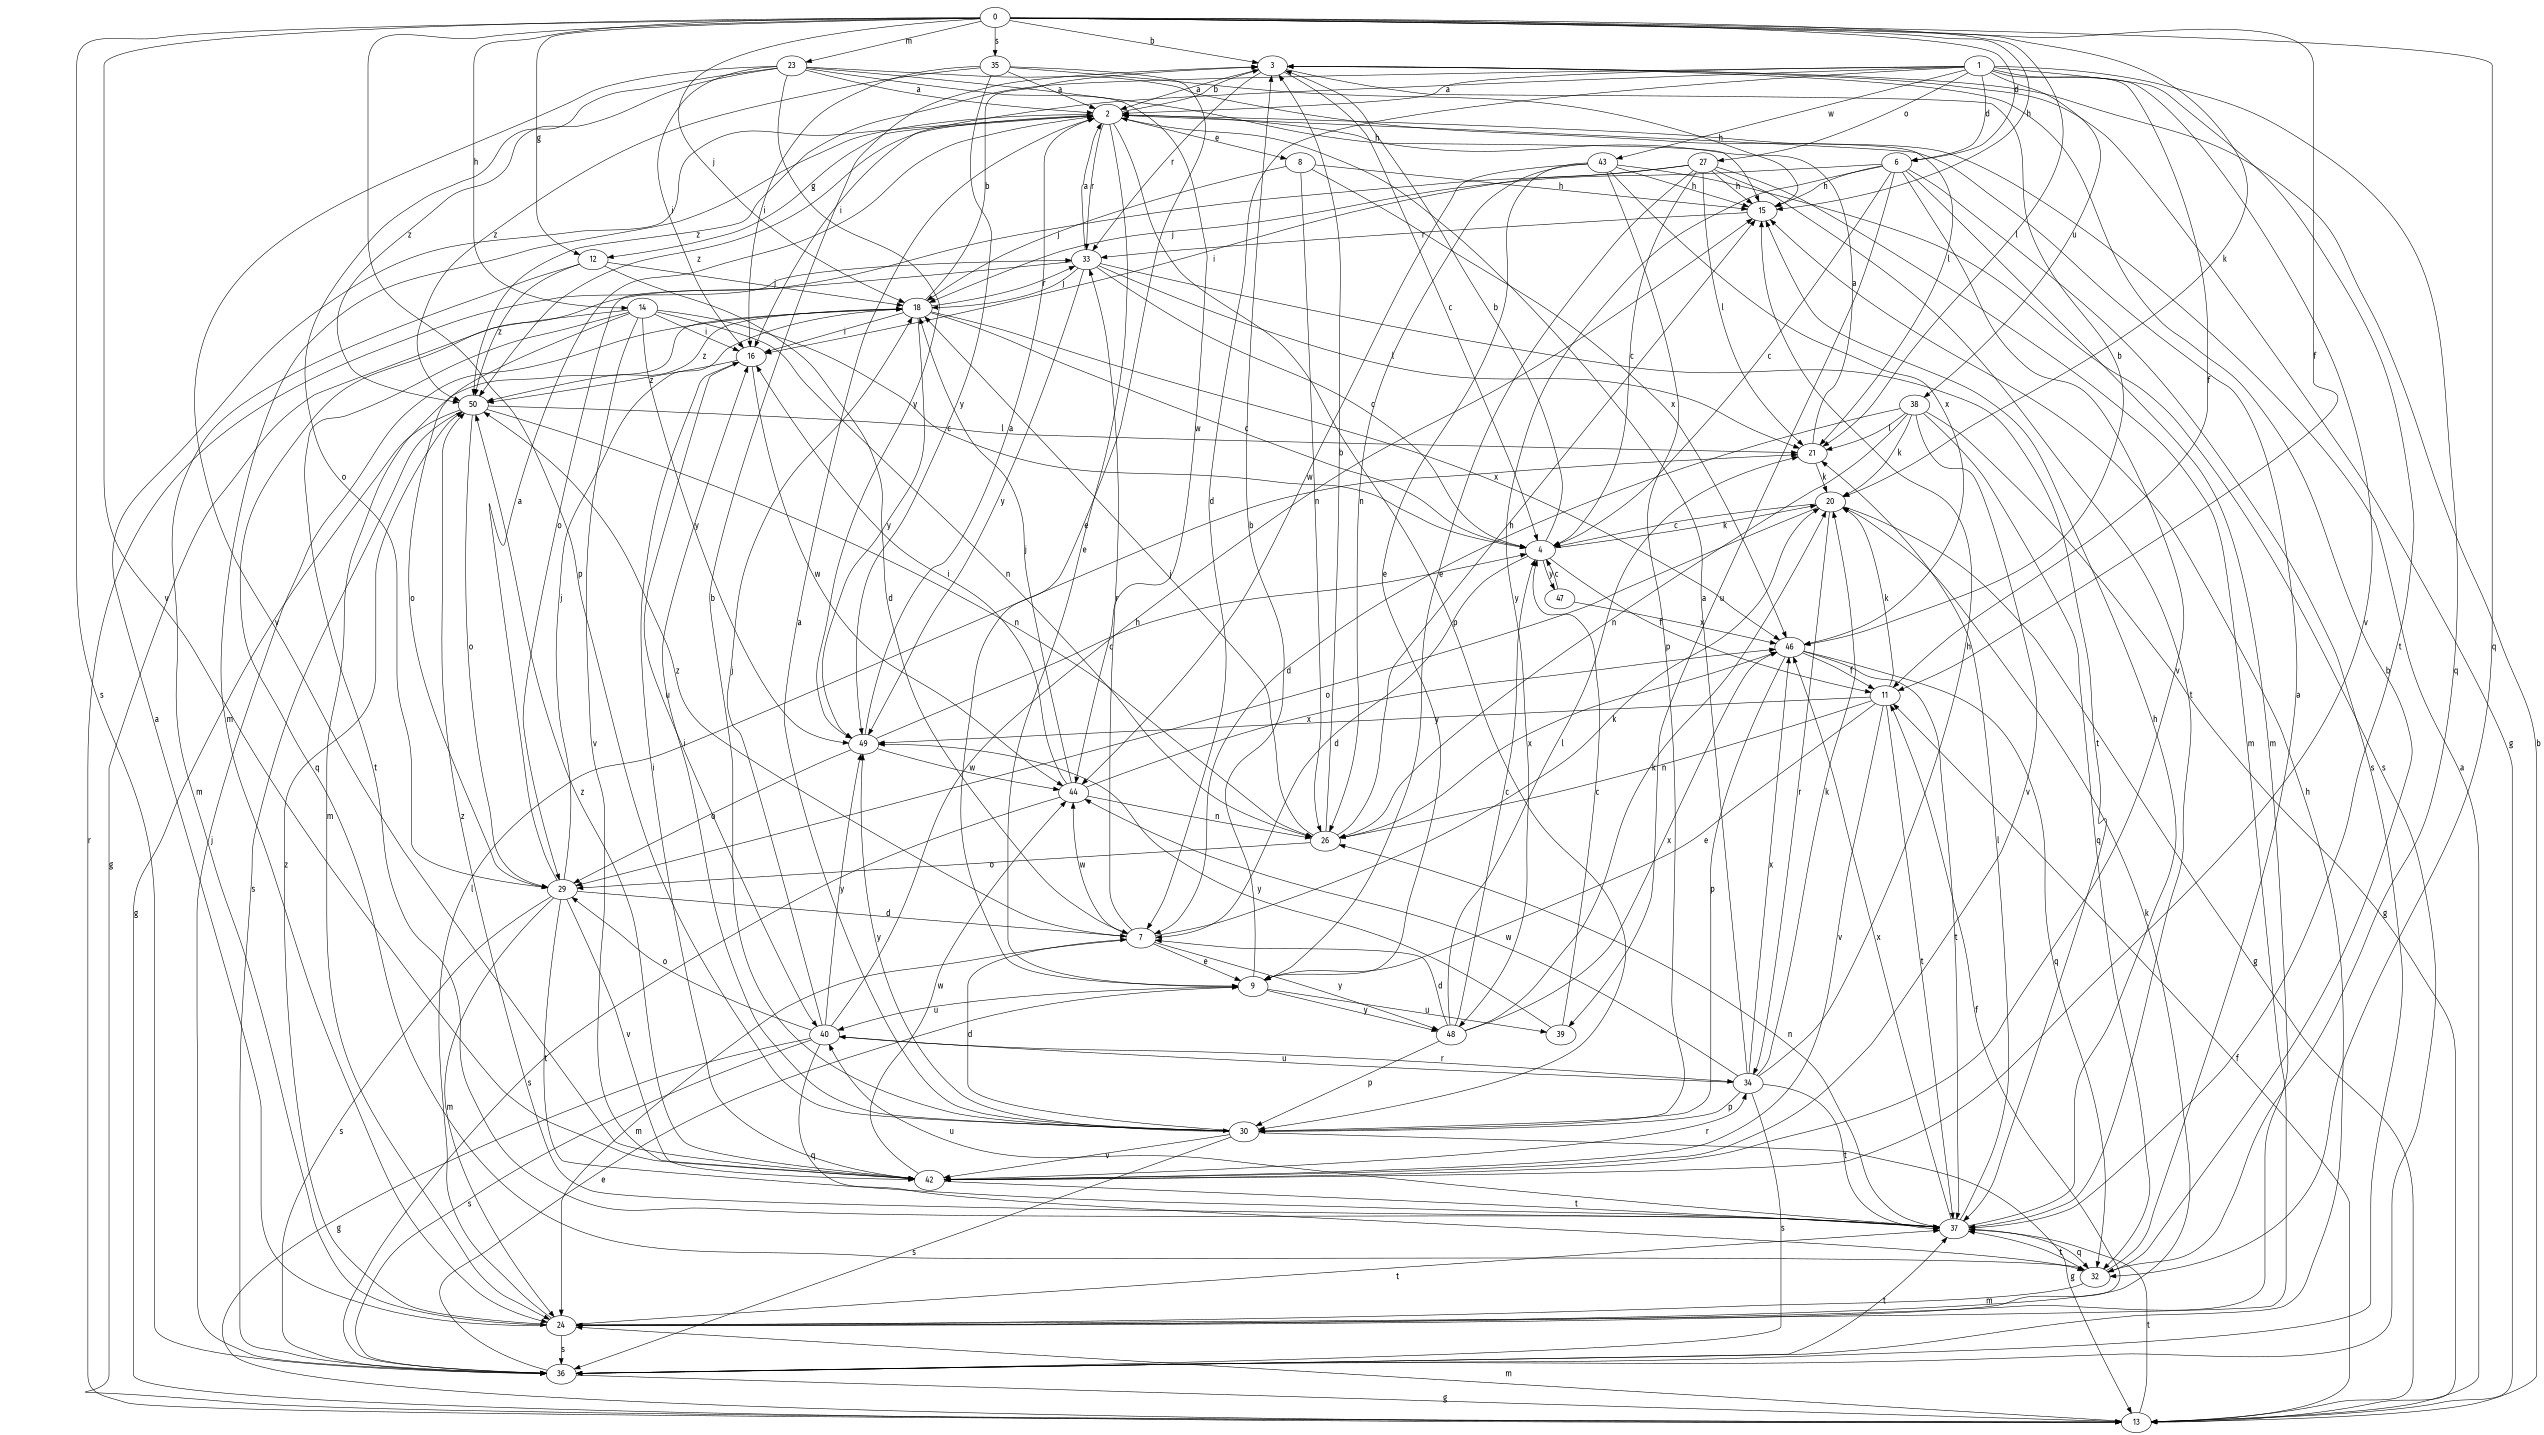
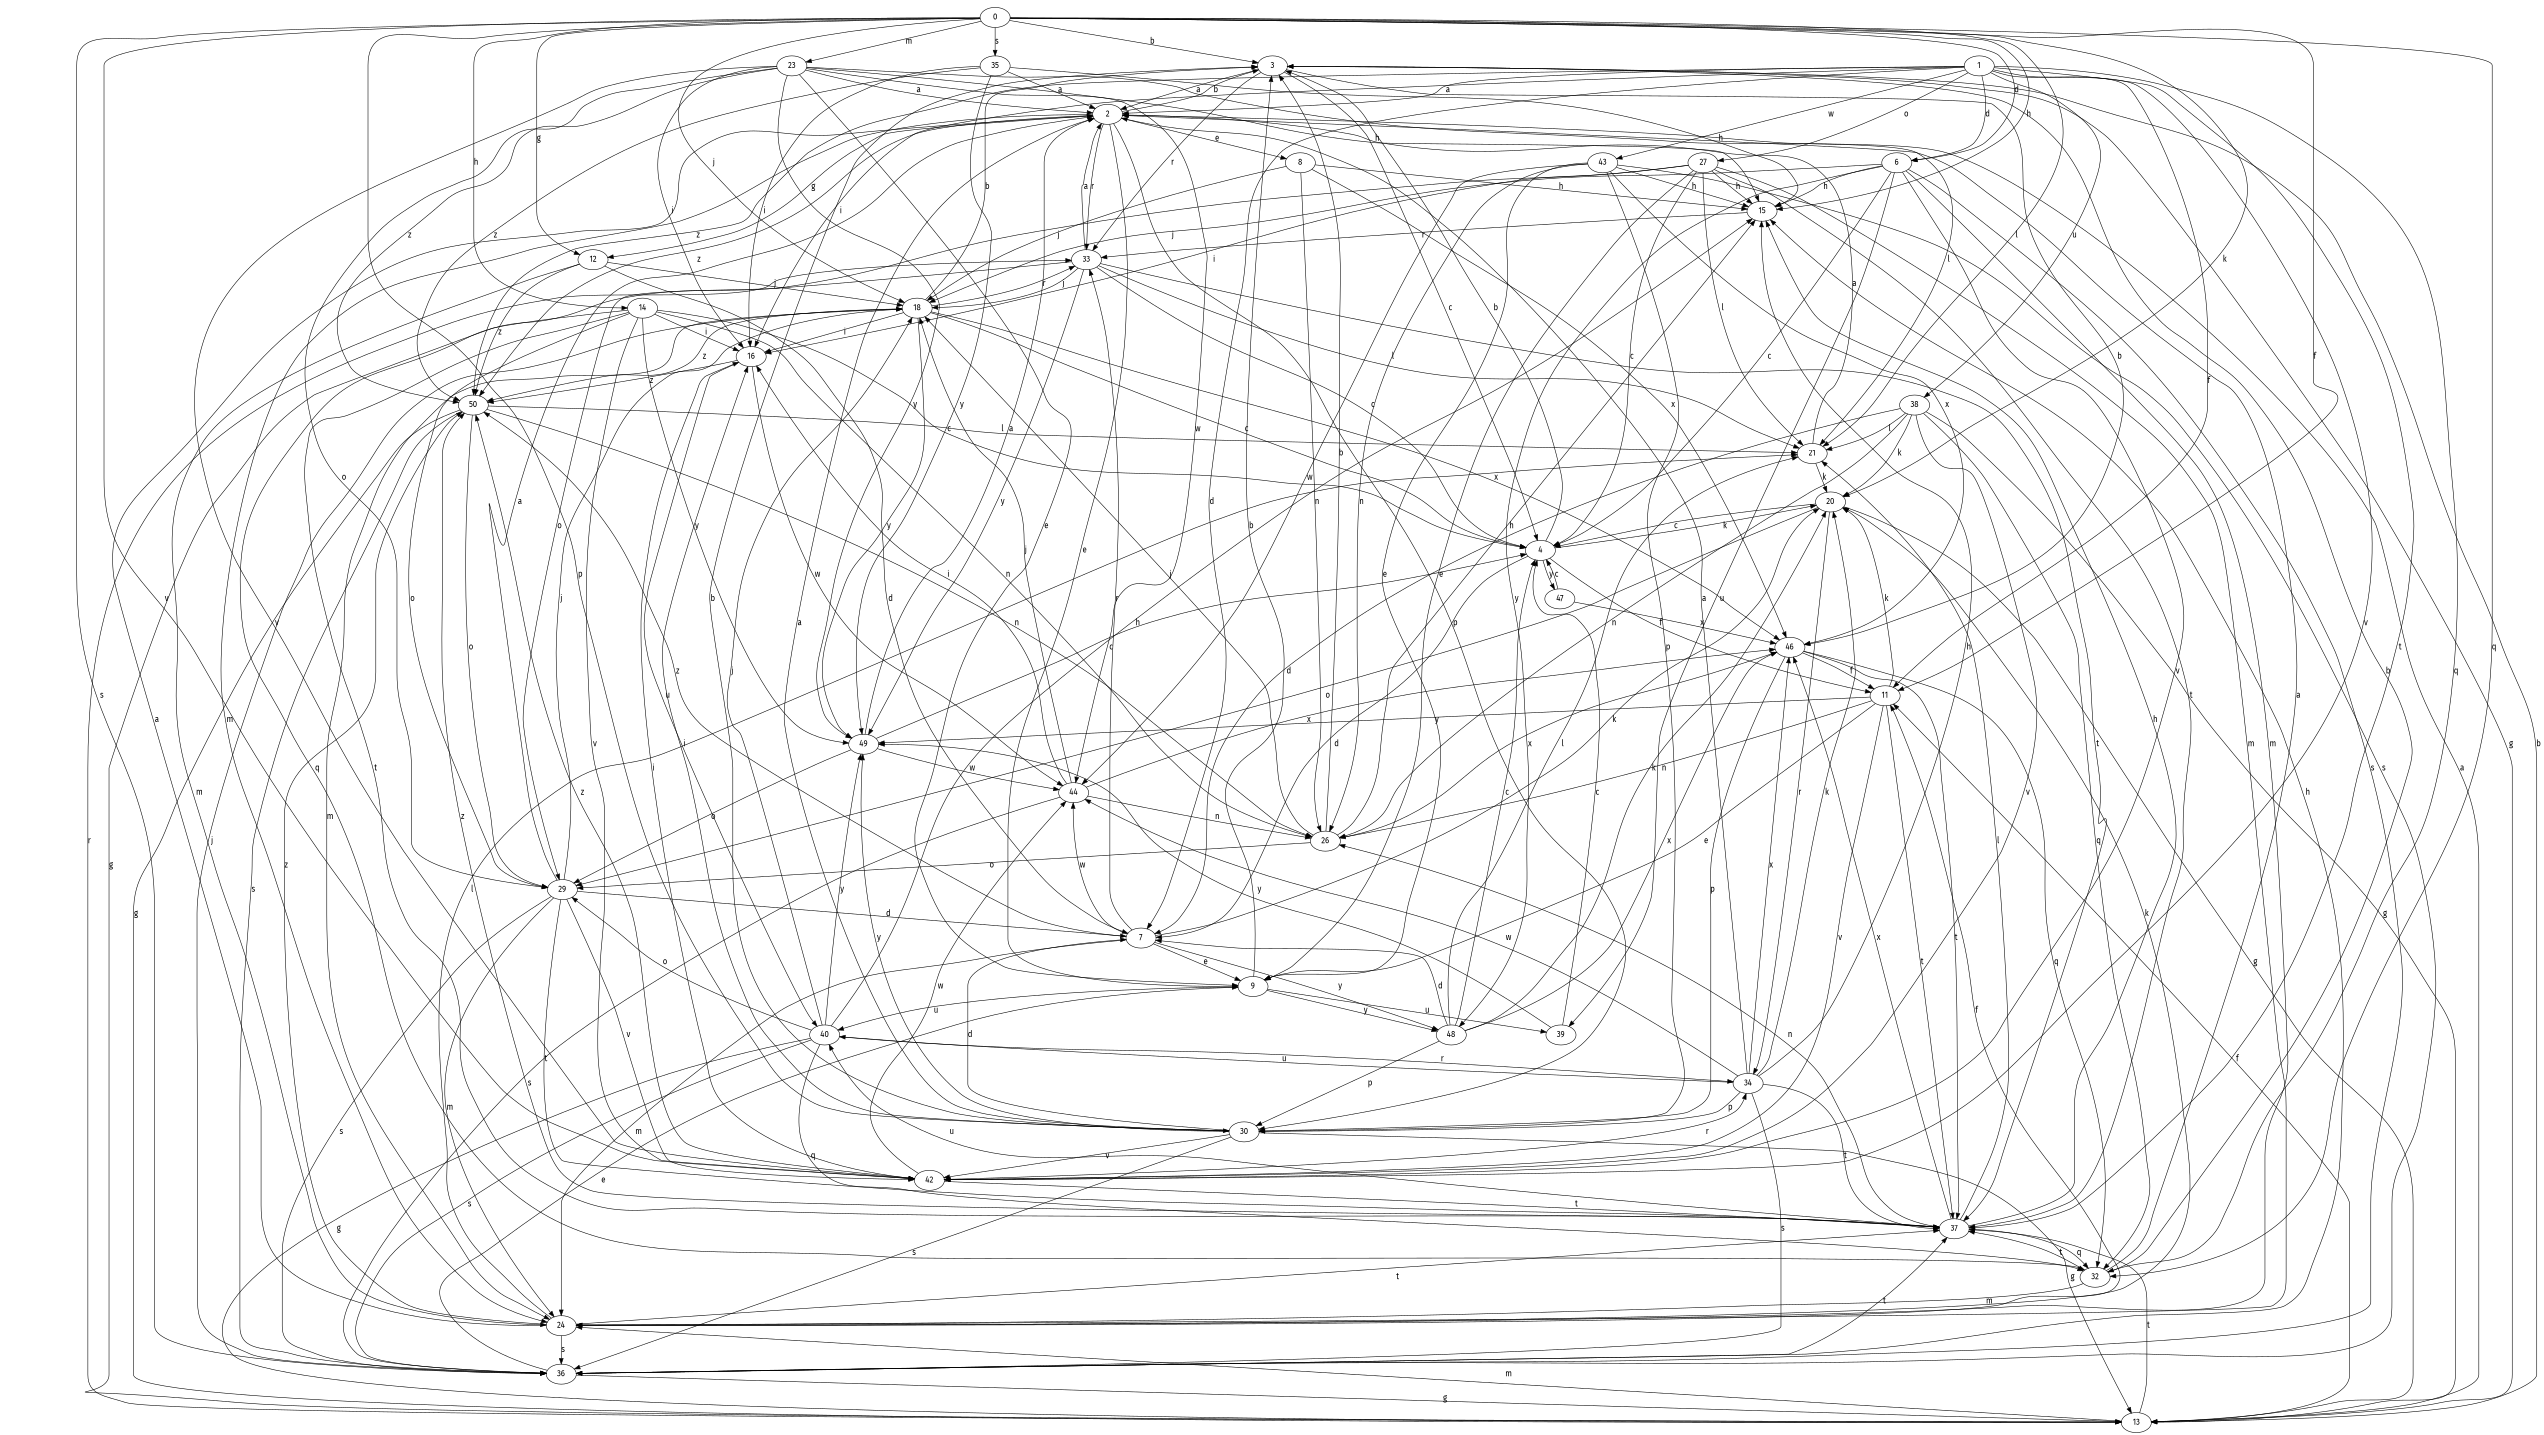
(1069, 559) -> (995, 604)
